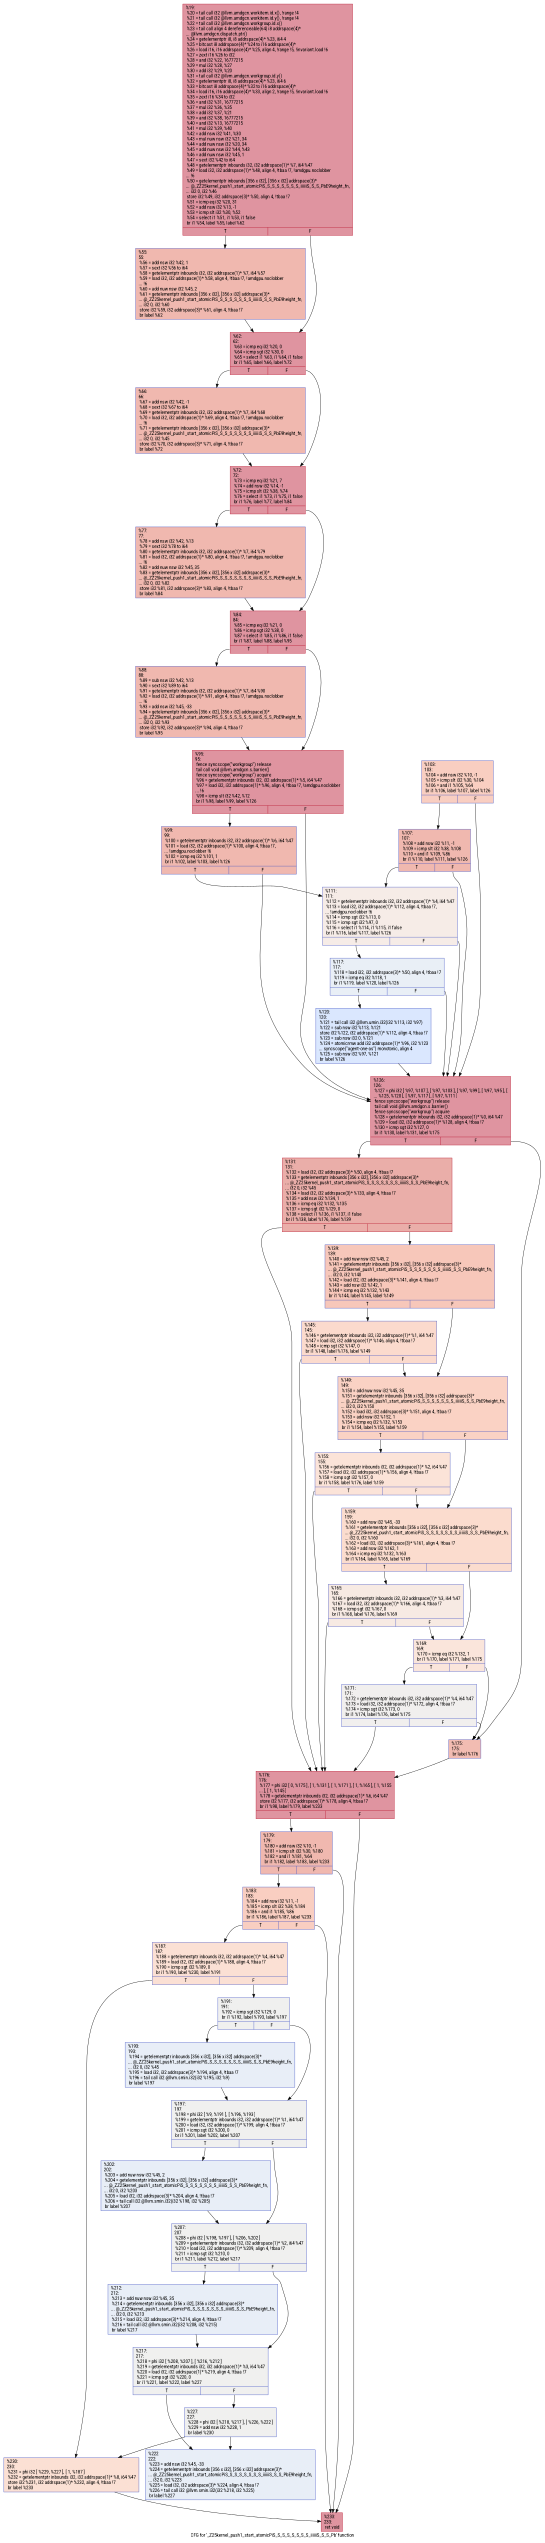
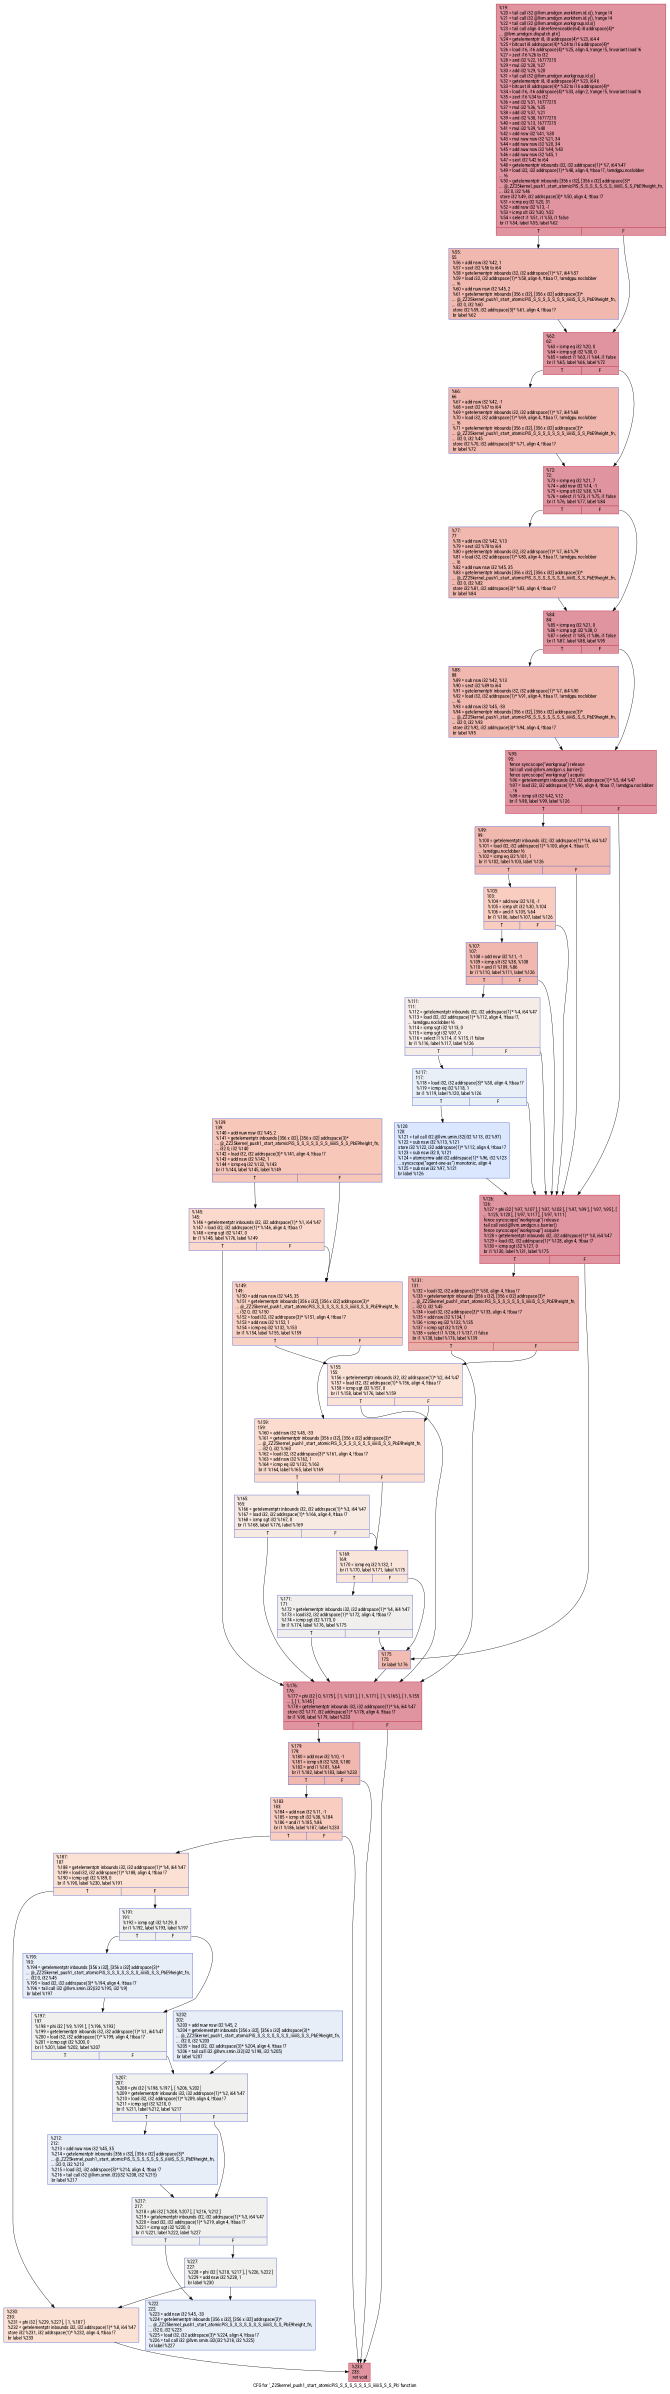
(255, 886) -> (509, 879)
(410, 1237) -> (503, 1362)
(205, 2153) -> none
